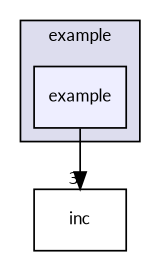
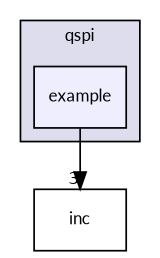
(80, 37) -> (80, 37)
